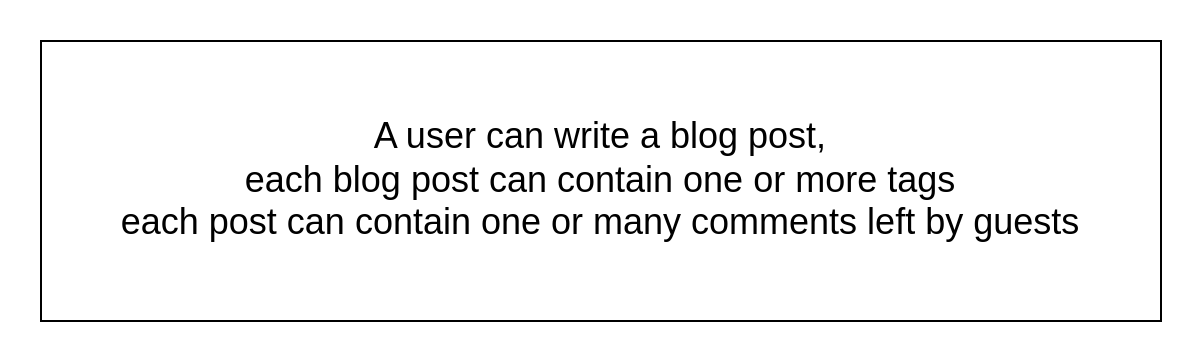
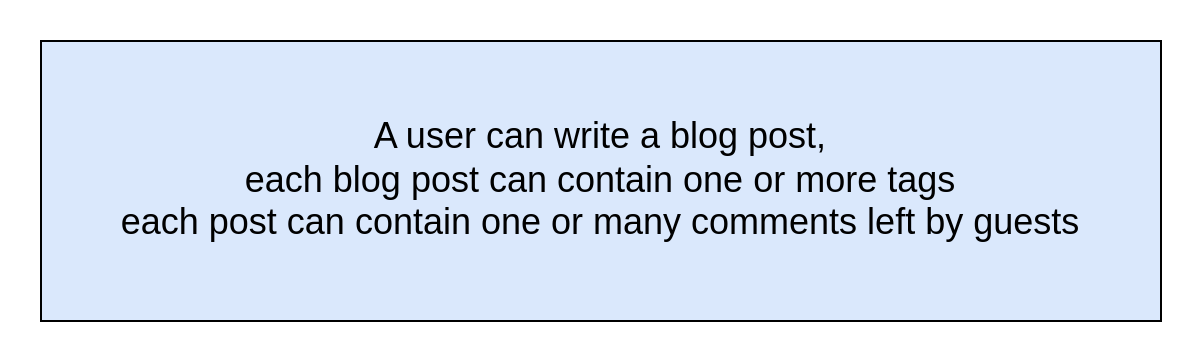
(601, 181) -> (601, 181)
